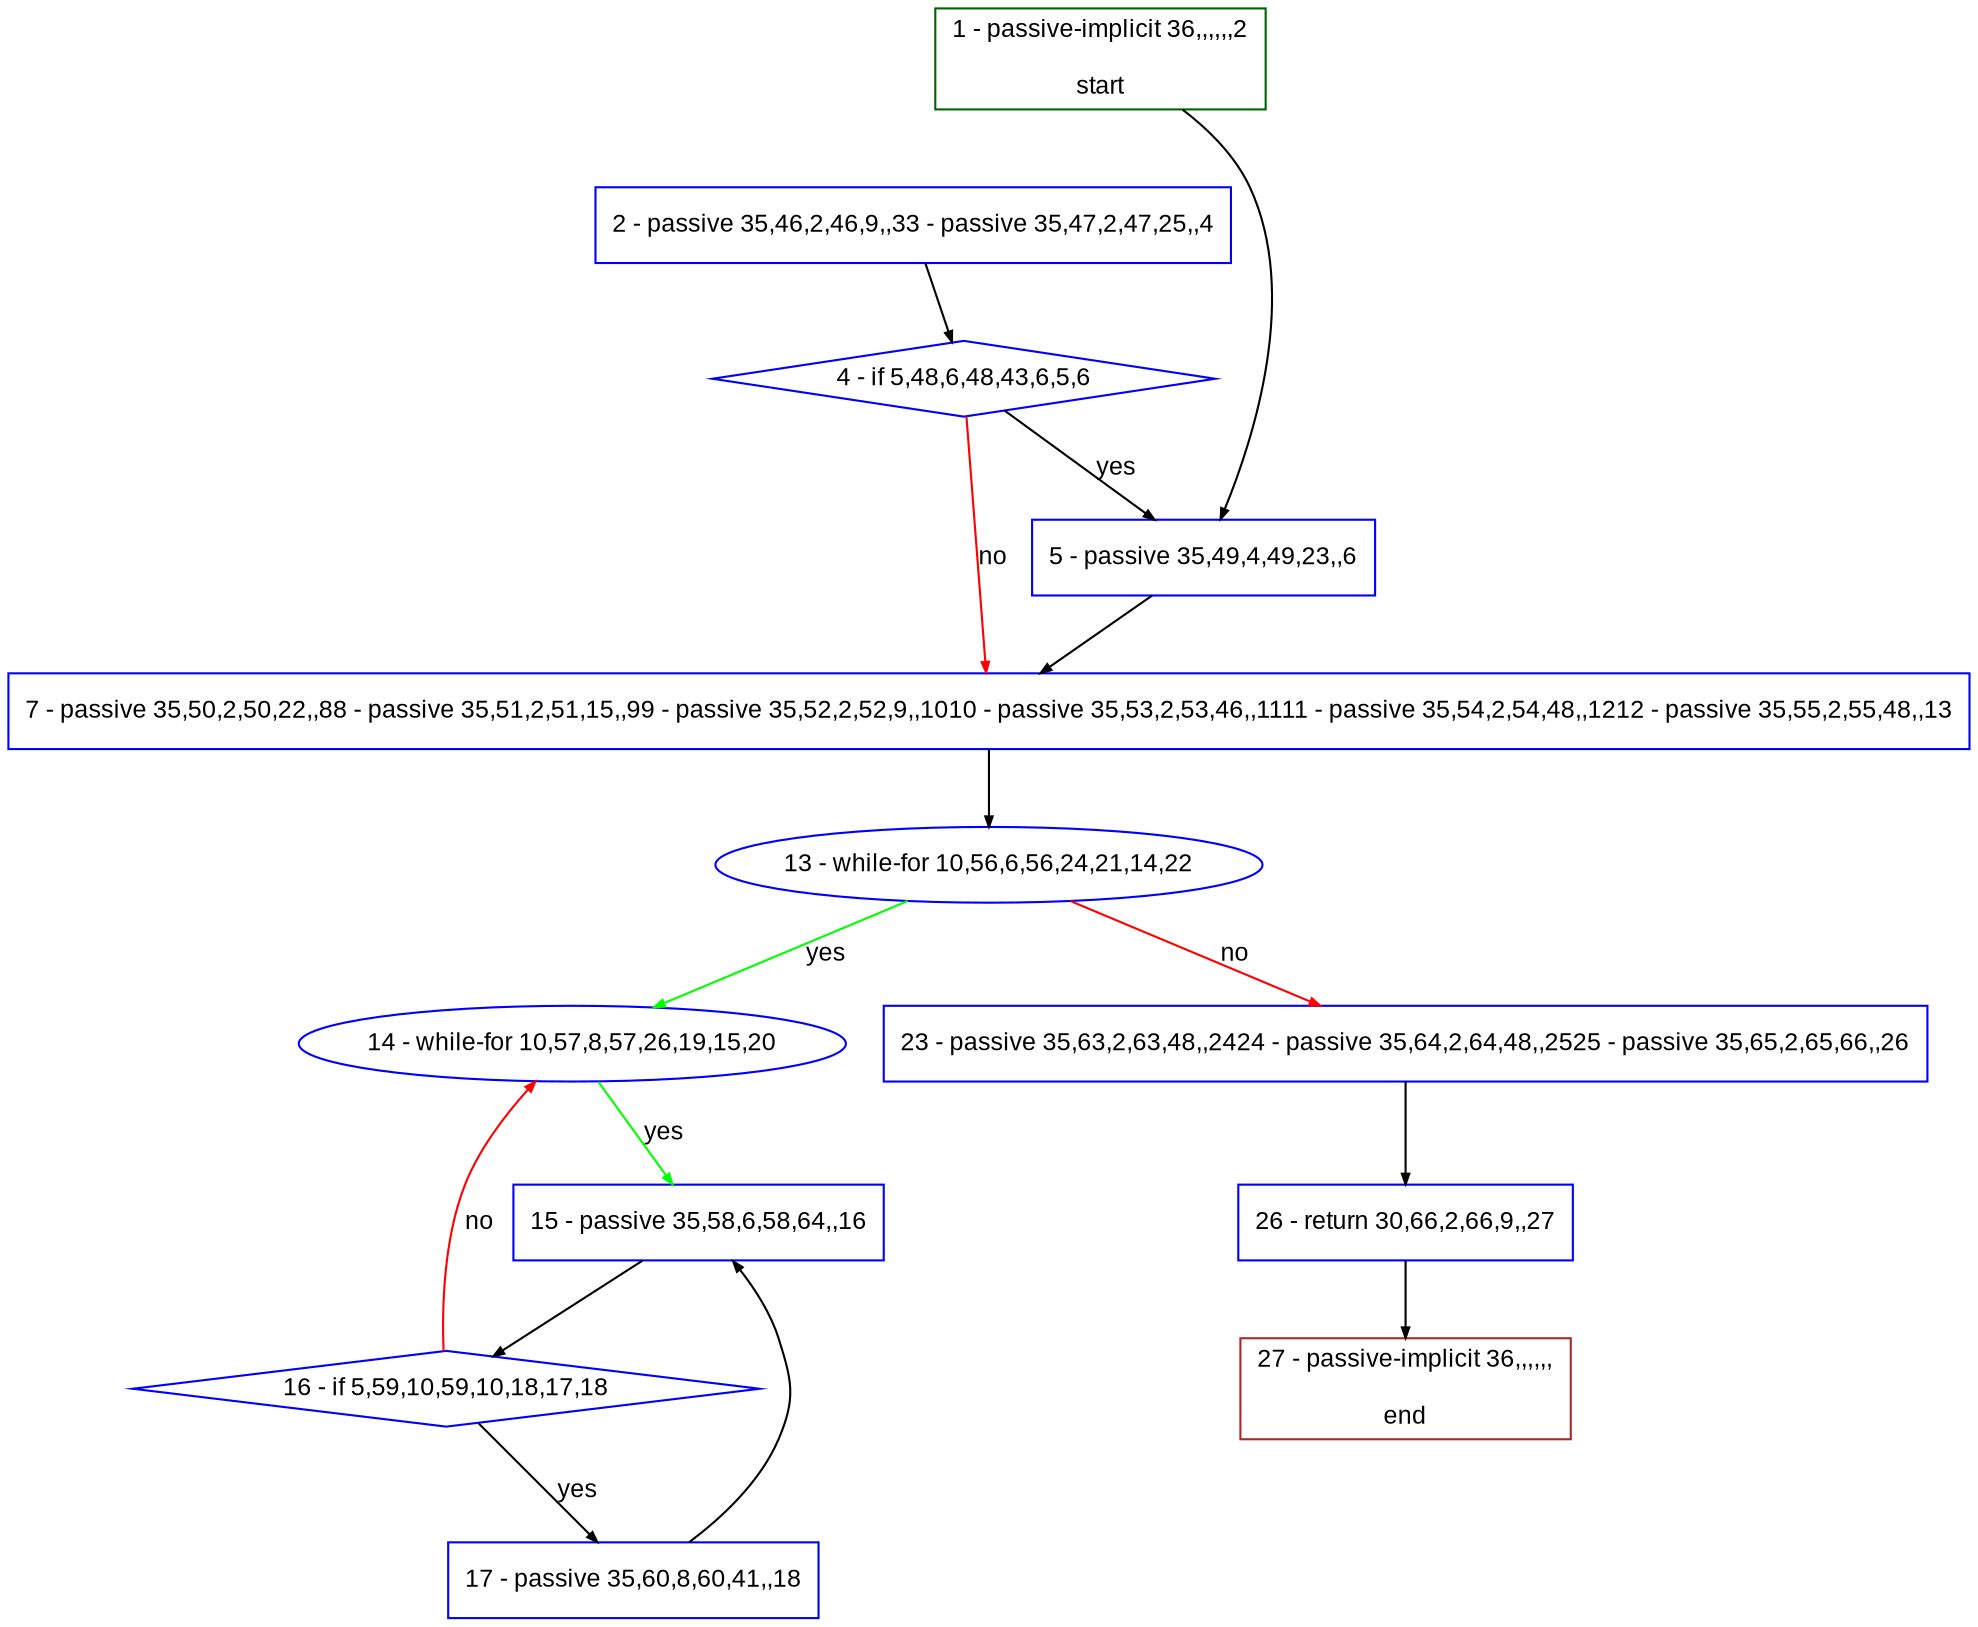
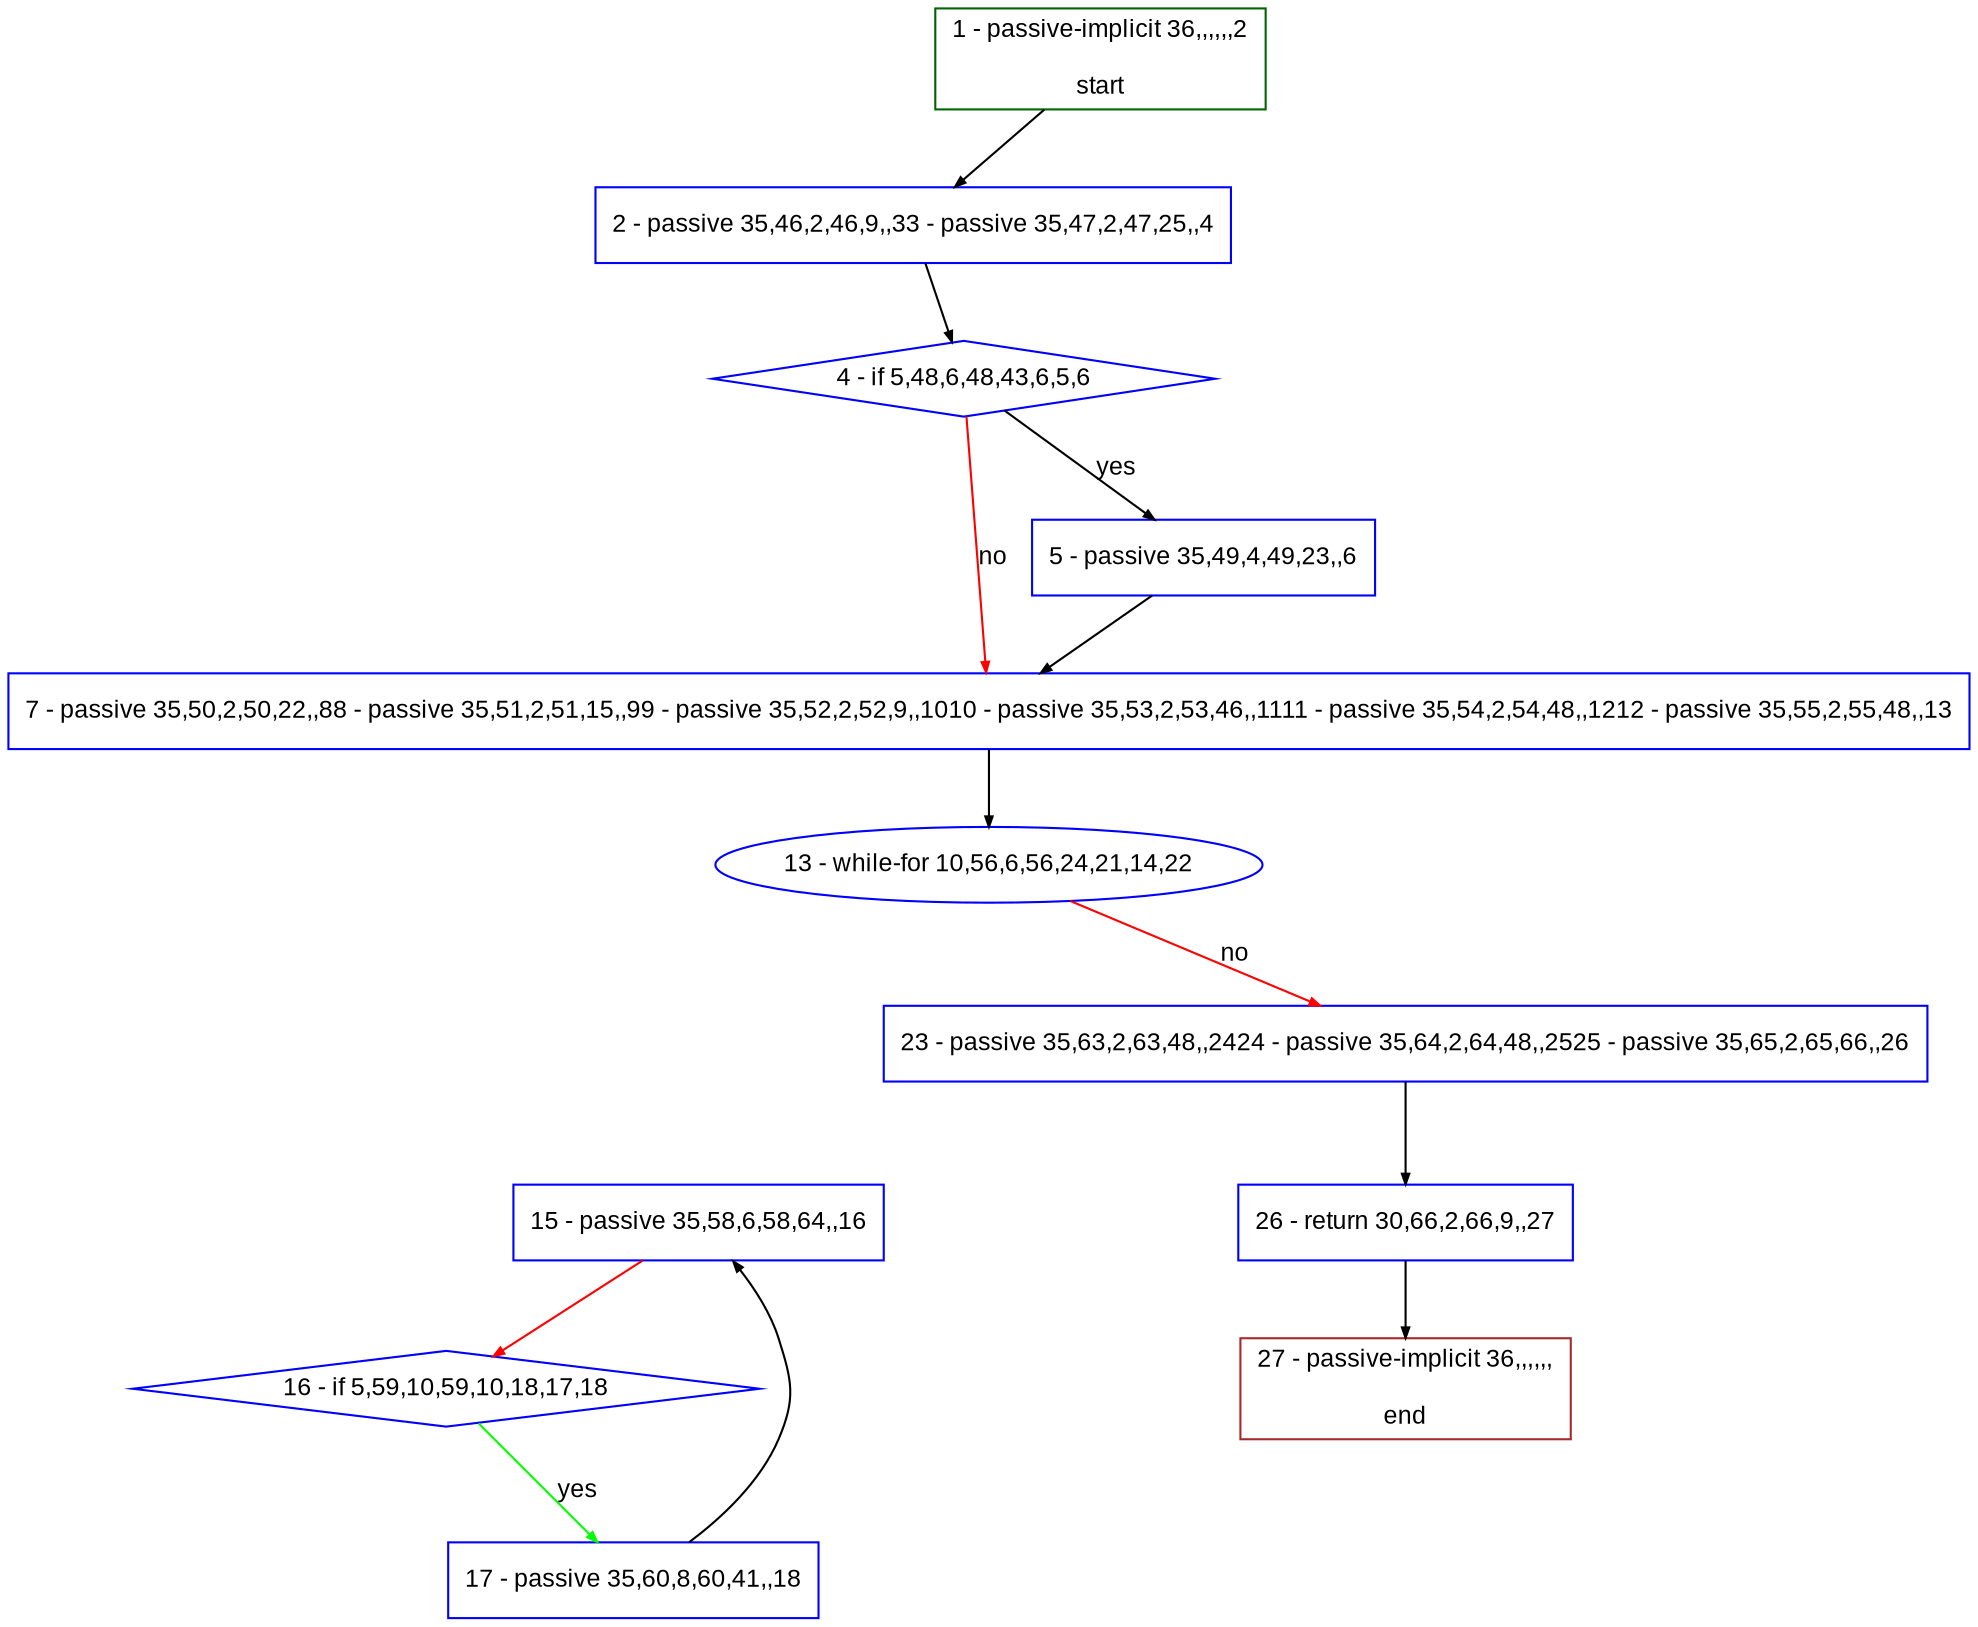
(1271, 298) -> (1004, 145)
(572, 1044) -> none
(573, 1305) -> (573, 1305)
(534, 1479) -> (534, 1479)
